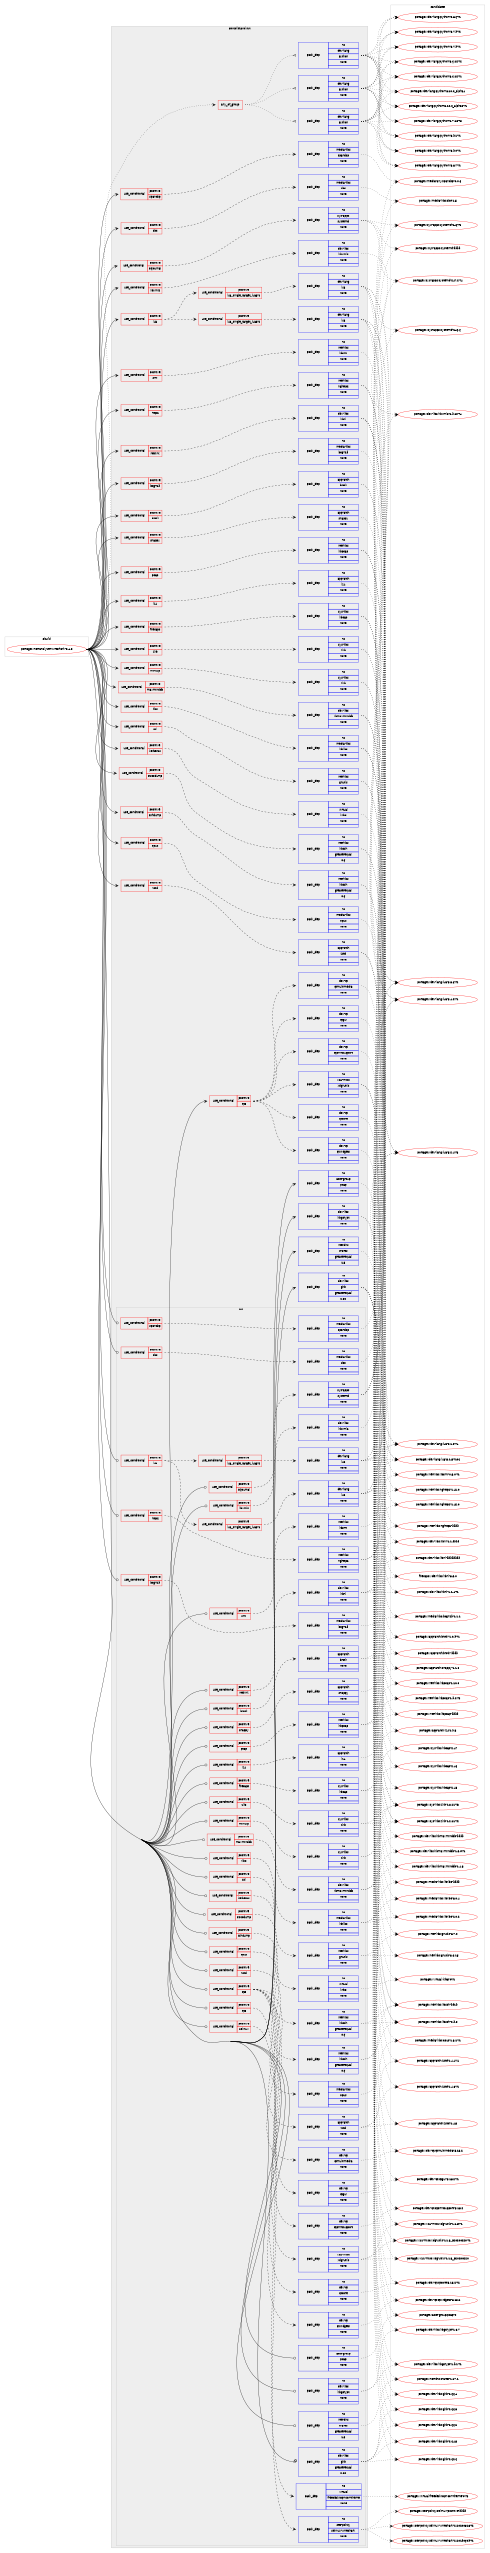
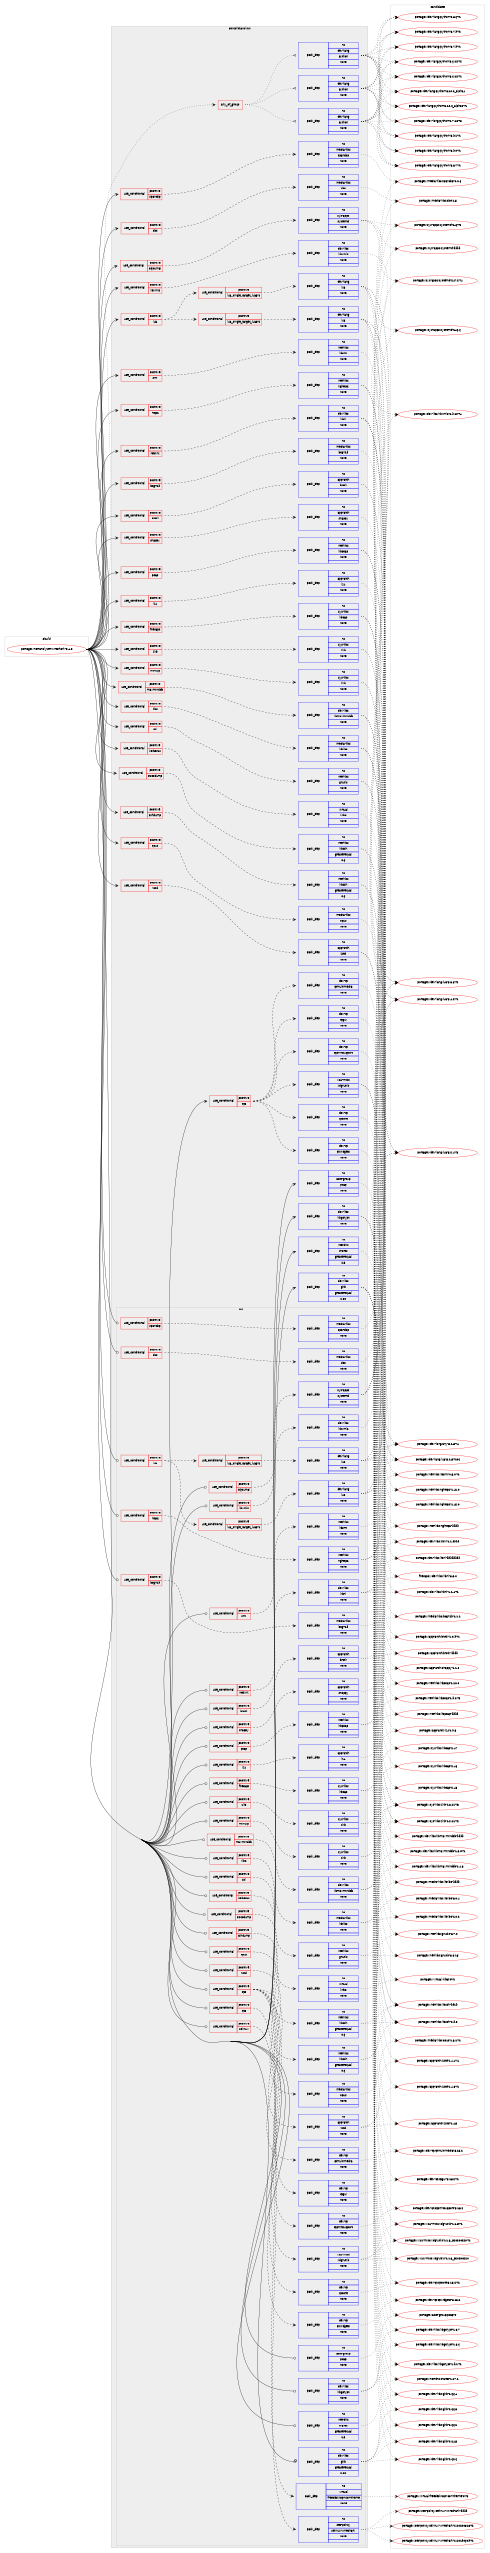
(438, 182) -> (438, 182)
(438, 1444) -> (438, 1444)
none -> (438, 2345)
(438, 2511) -> (438, 2511)
